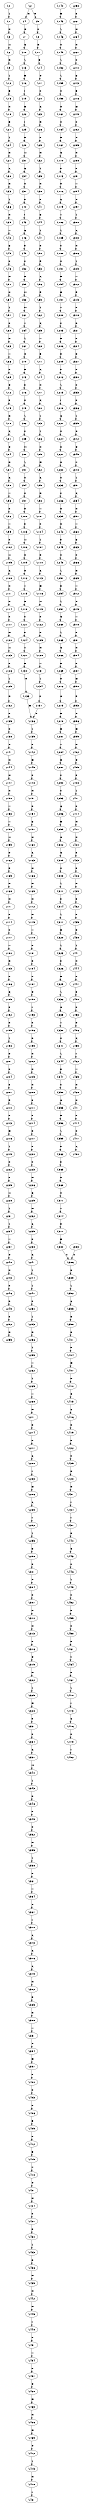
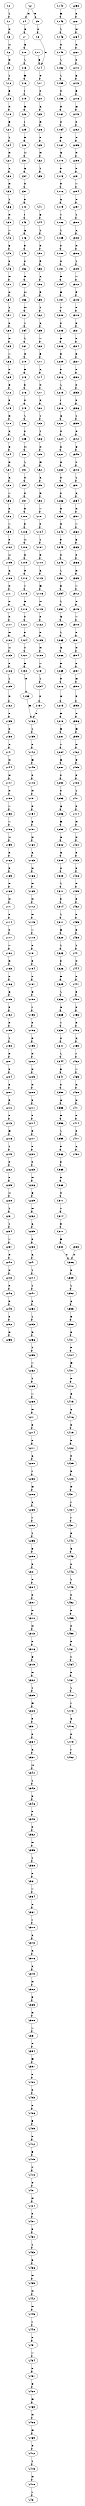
(38, 44) -> (45, 51)
(40, 191) -> none
